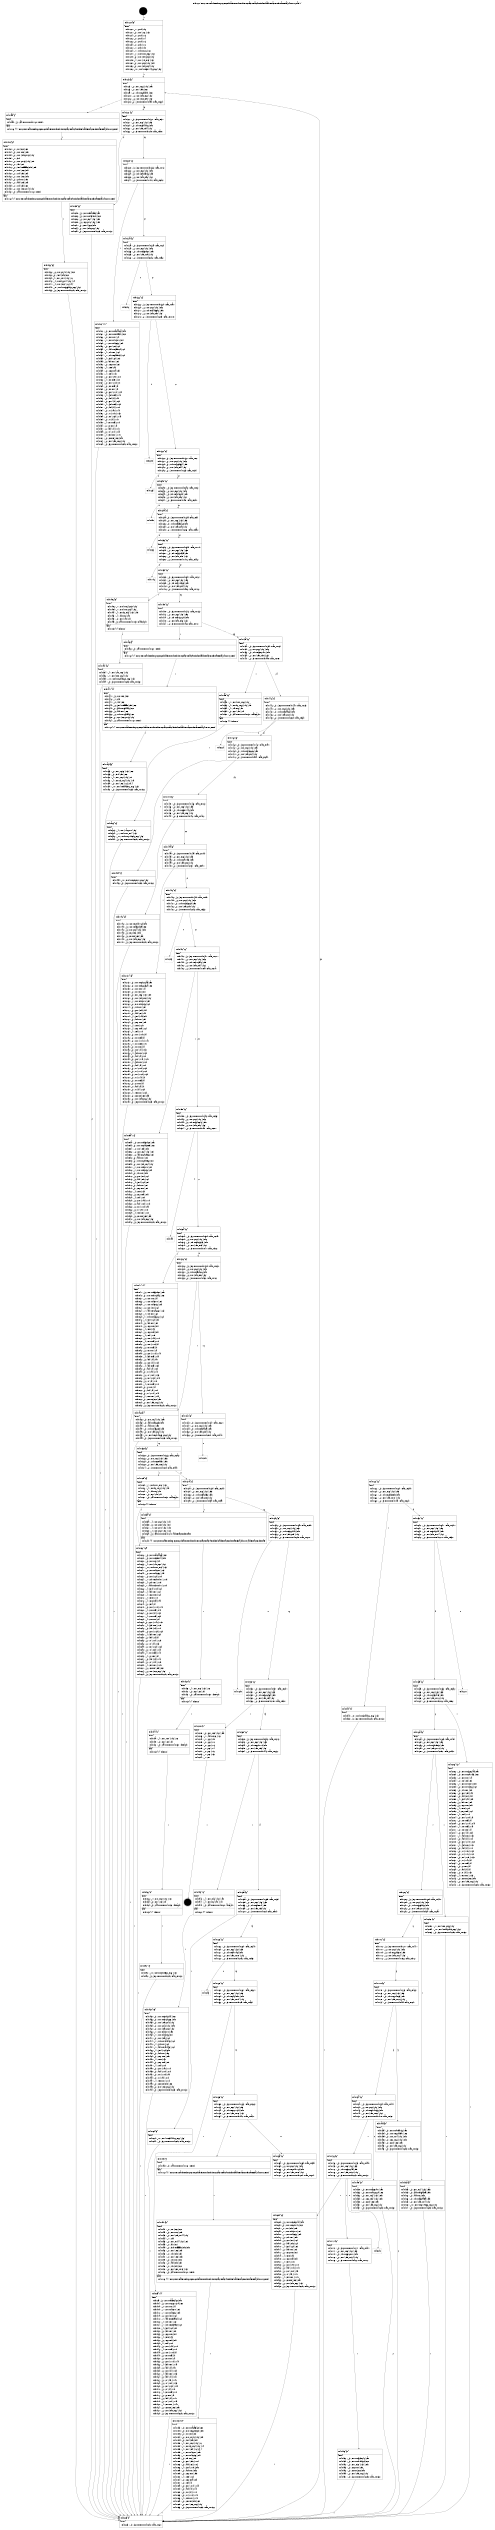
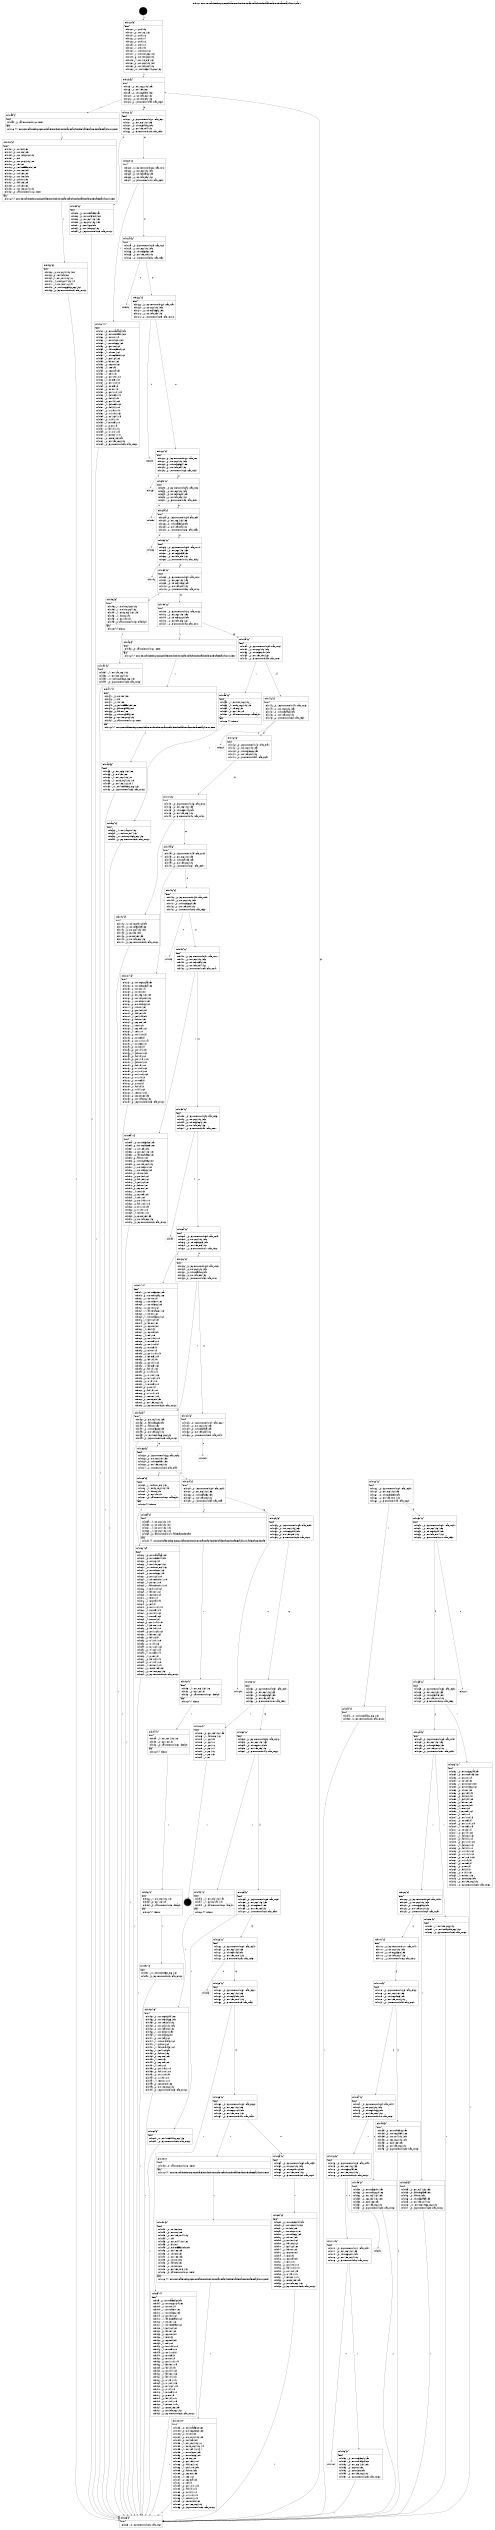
(133, 878) -> none
(329, 2197) -> (294, 2195)
none -> (331, 2464)
